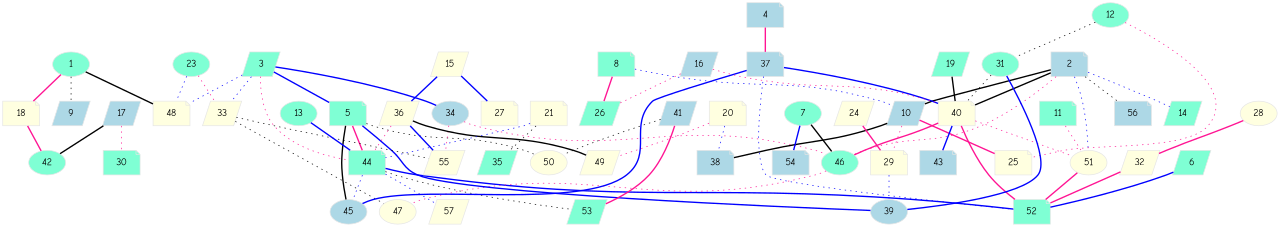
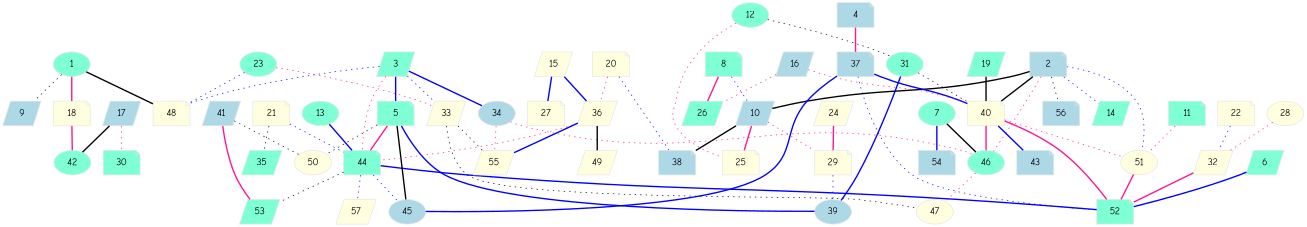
none -> (1236, 113)
(1201, 137) -> (1252, 136)
(662, 141) -> (604, 89)
